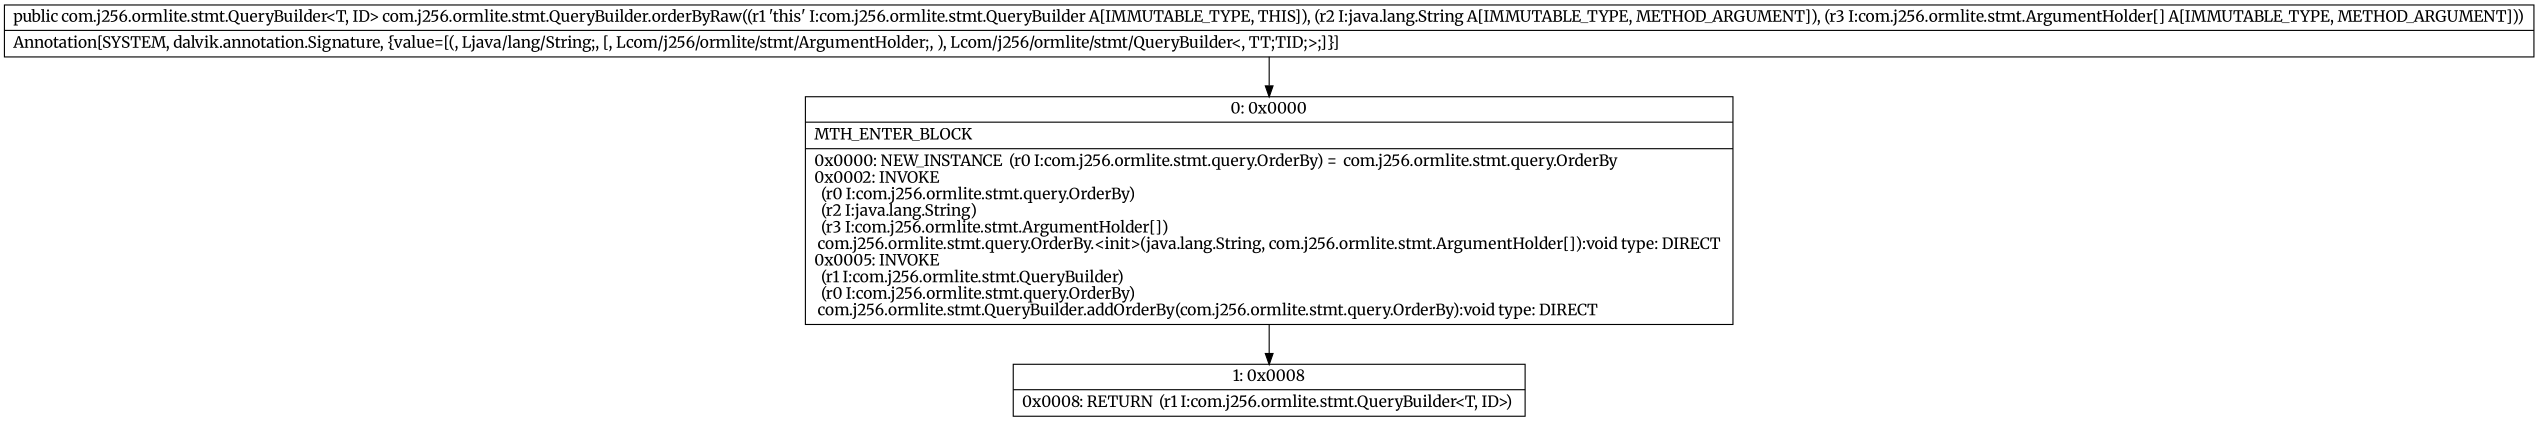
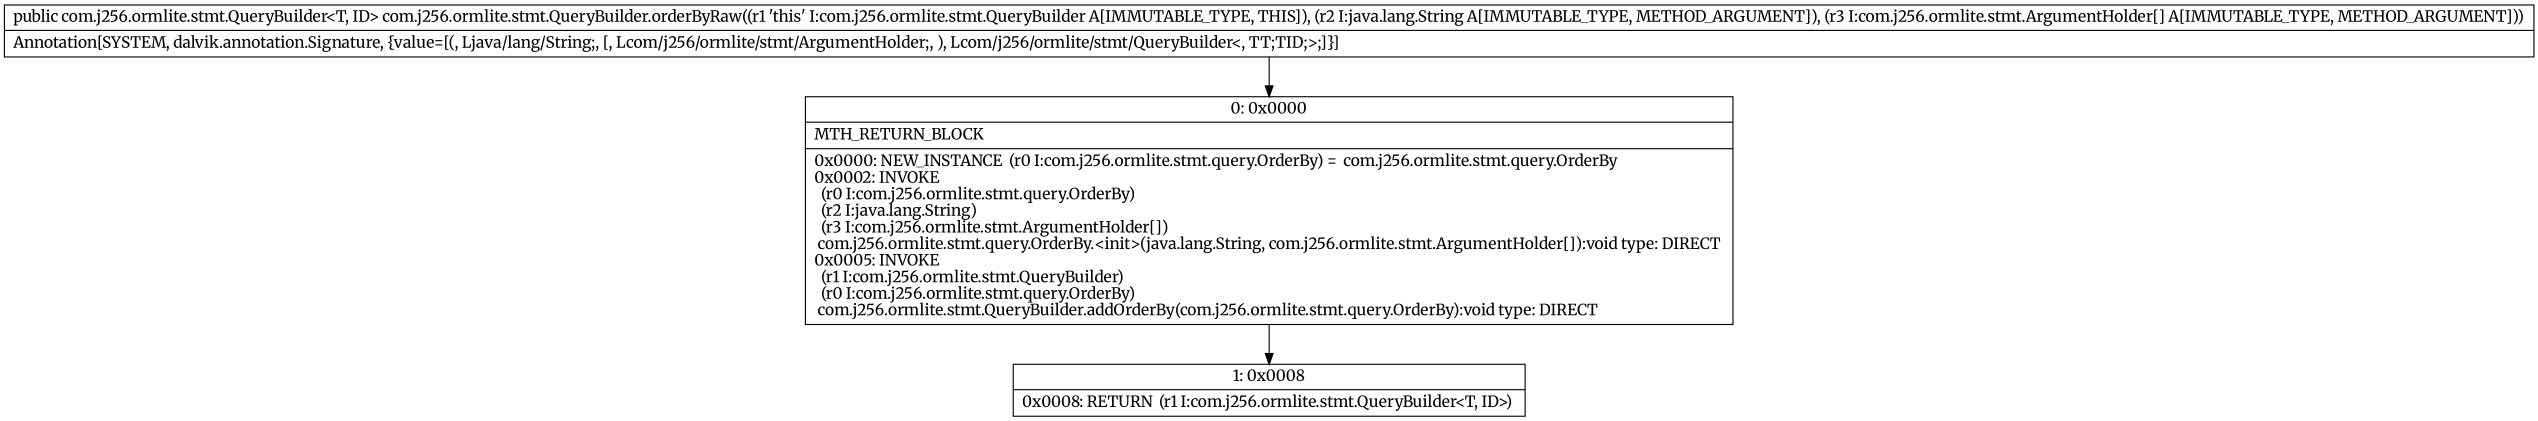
(893, 135) -> (899, 135)
